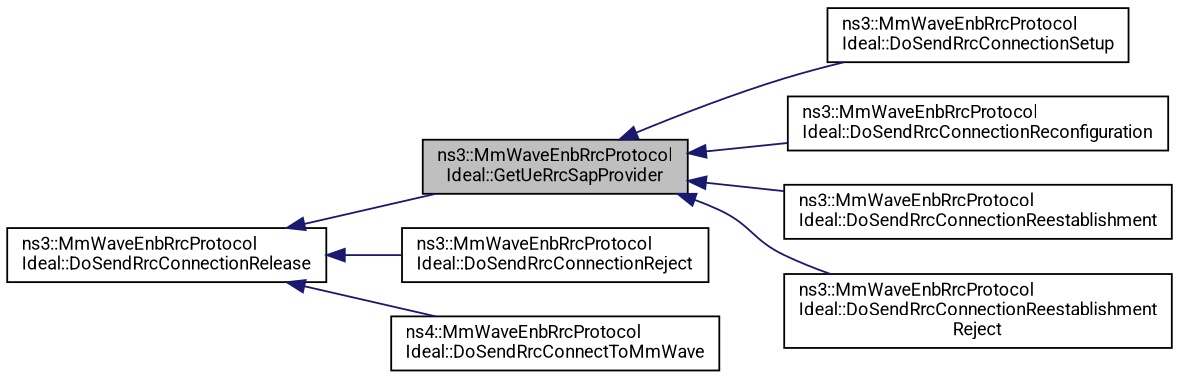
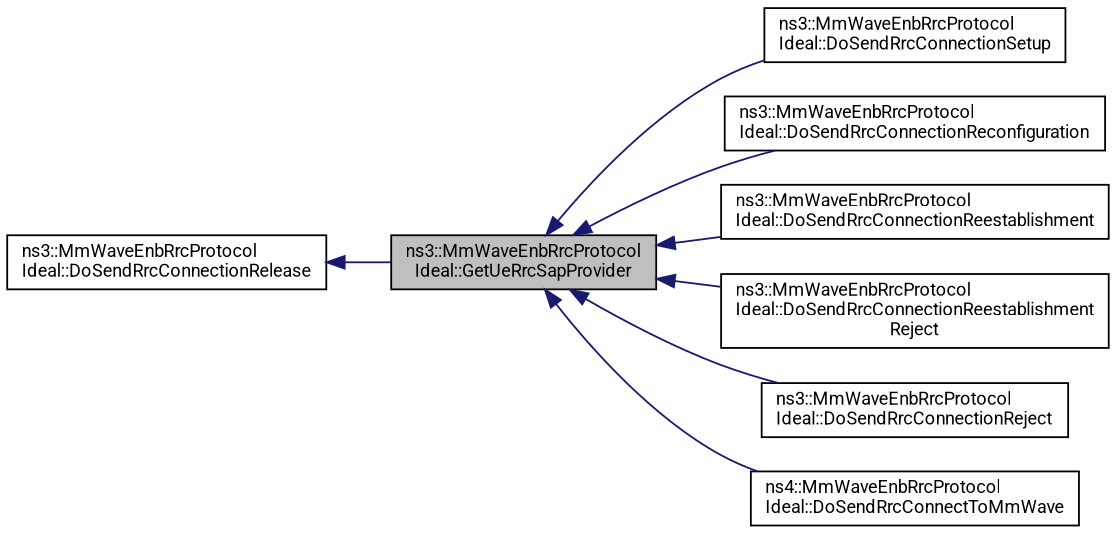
(373, 255) -> (679, 348)
(370, 301) -> (646, 401)
